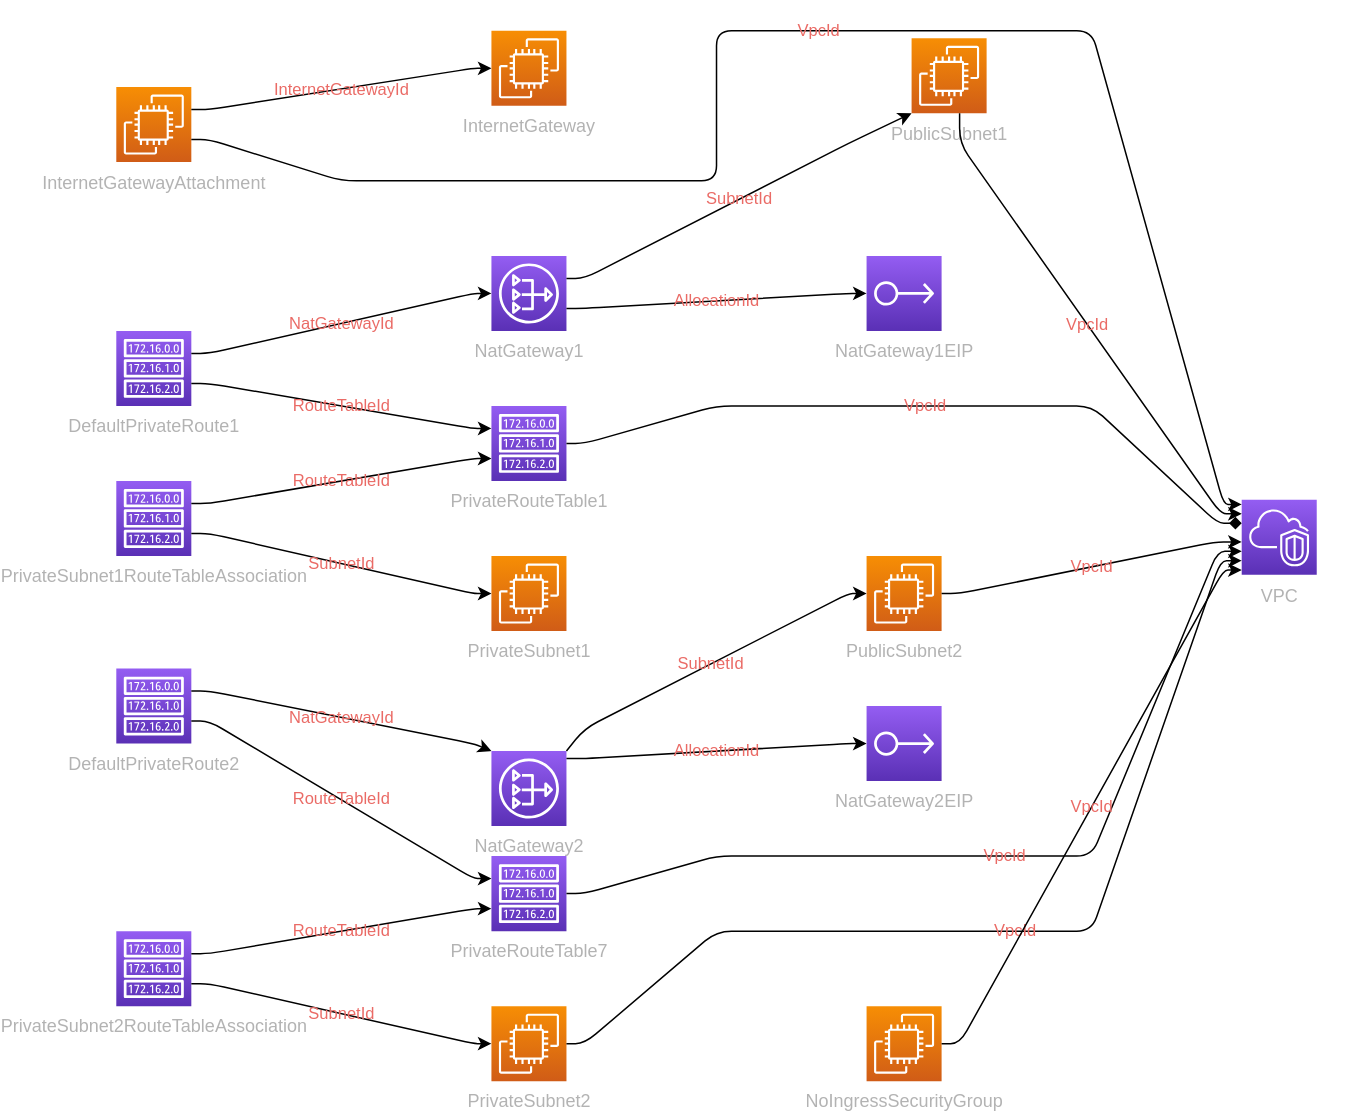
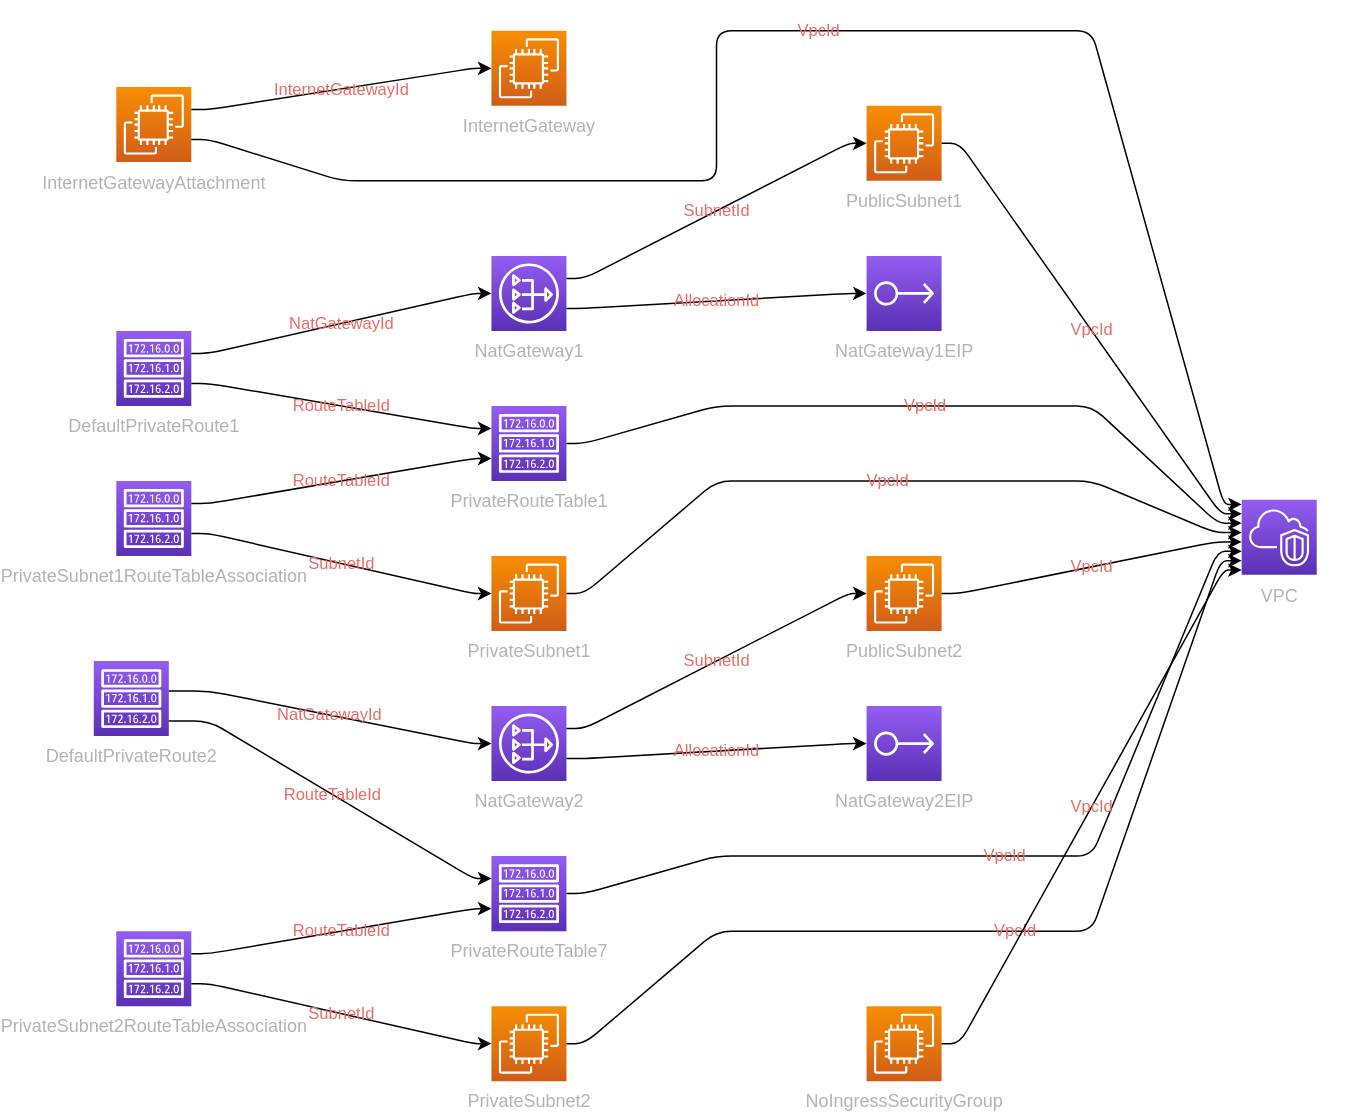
(949, 76) -> (904, 143)
none -> (883, 481)
(1229, 523) -> (1230, 523)
(154, 706) -> (131, 698)
(529, 788) -> (529, 743)
